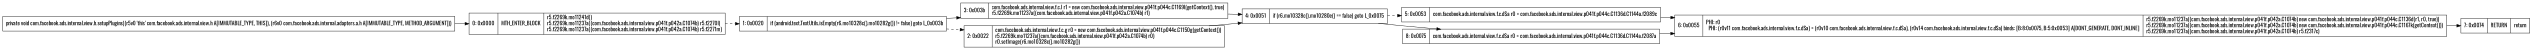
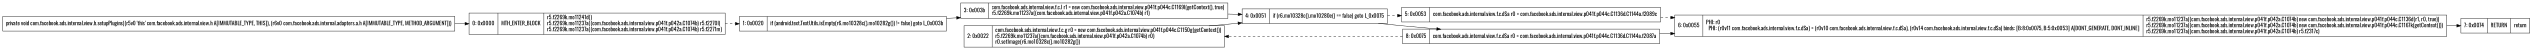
(1666, 17) -> (1666, 17)
(953, 29) -> (1316, 36)
